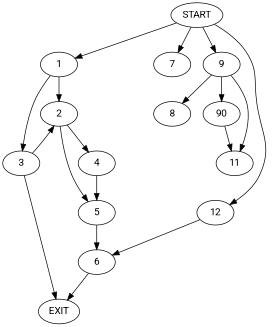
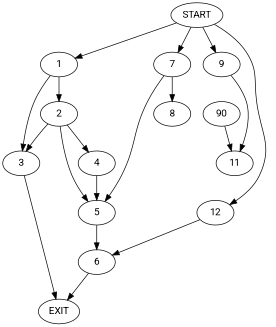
(222, 86) -> none
(199, 87) -> (172, 86)
none -> (135, 135)
(41, 143) -> (39, 135)
